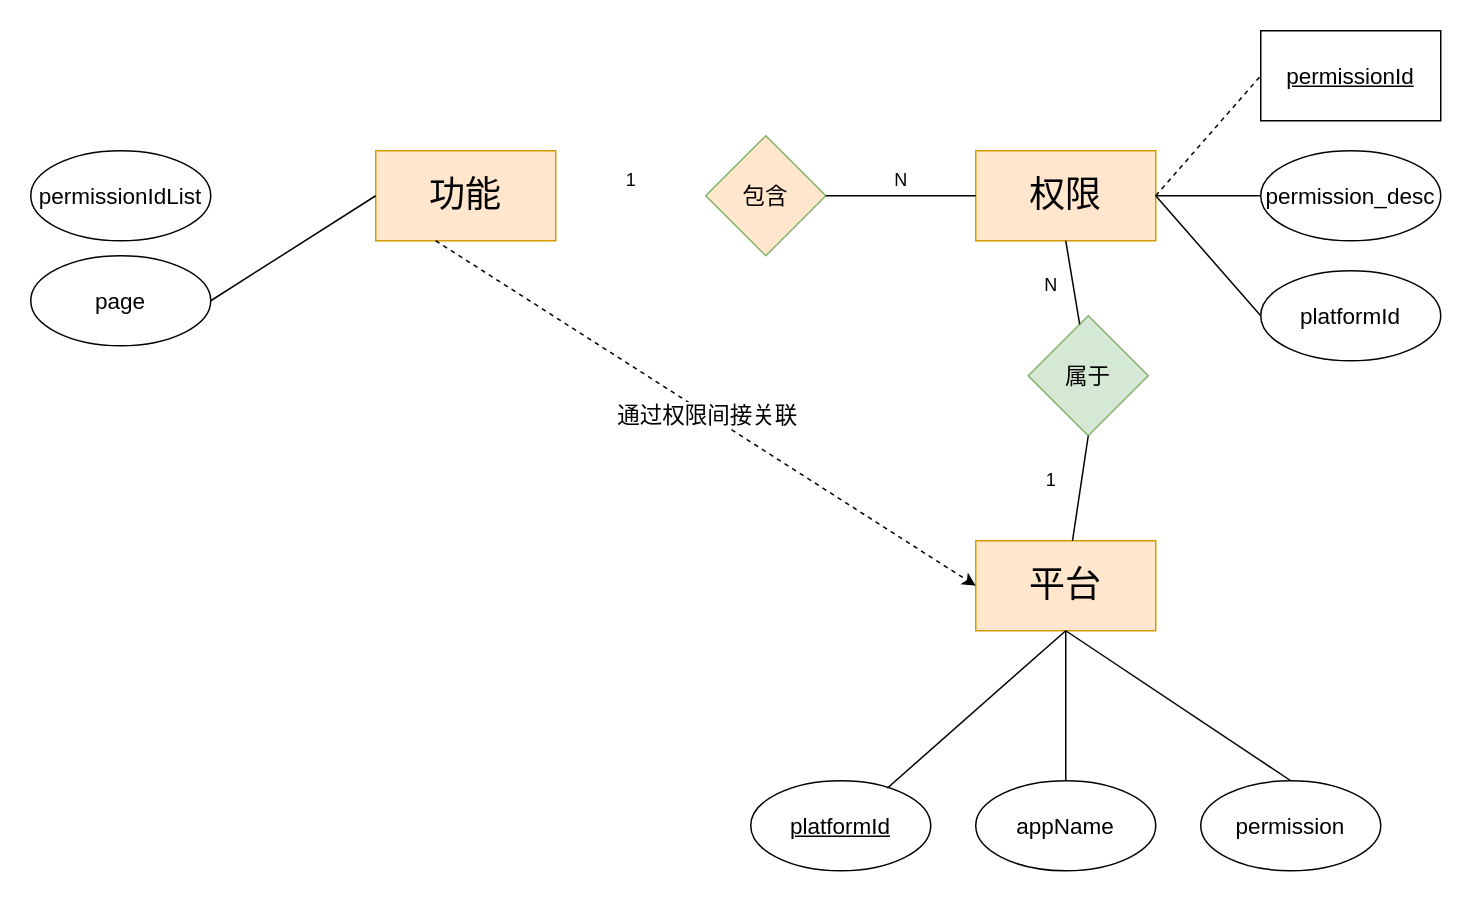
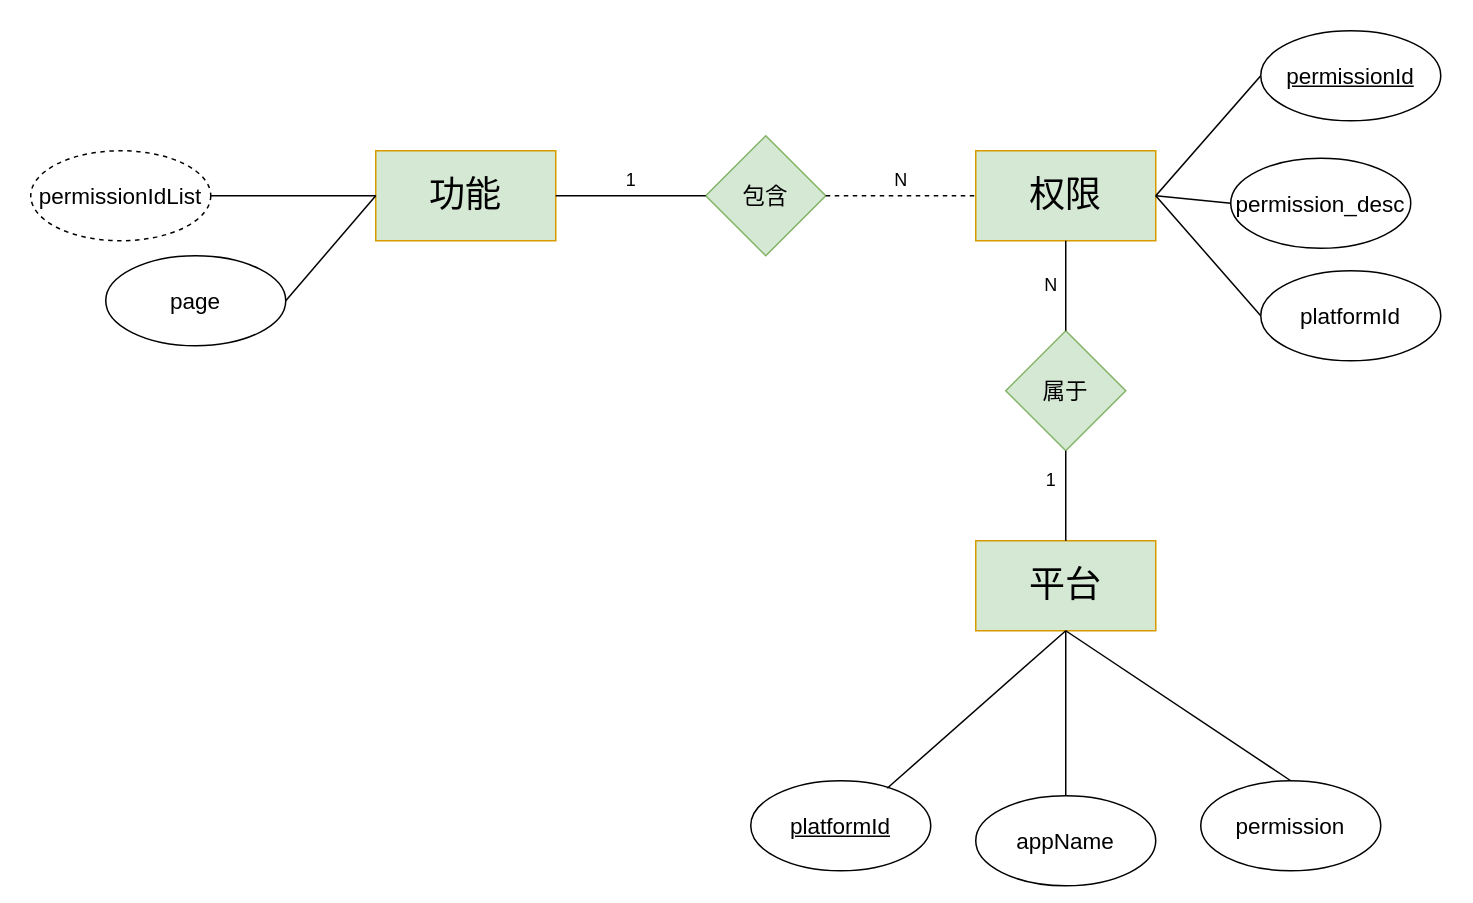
(1351, 76) -> (1351, 76)
(1209, 135) -> (1209, 135)
(121, 196) -> (121, 196)
none -> (290, 196)
(466, 196) -> (466, 196)
none -> (631, 196)
(766, 196) -> (766, 196)
(902, 196) -> (902, 196)
(1066, 196) -> (1066, 196)
(1351, 196) -> (1321, 203)
(121, 301) -> (196, 301)
(1088, 376) -> (1066, 391)
(701, 410) -> none
(1066, 586) -> (1066, 586)
(1066, 826) -> (1066, 841)
